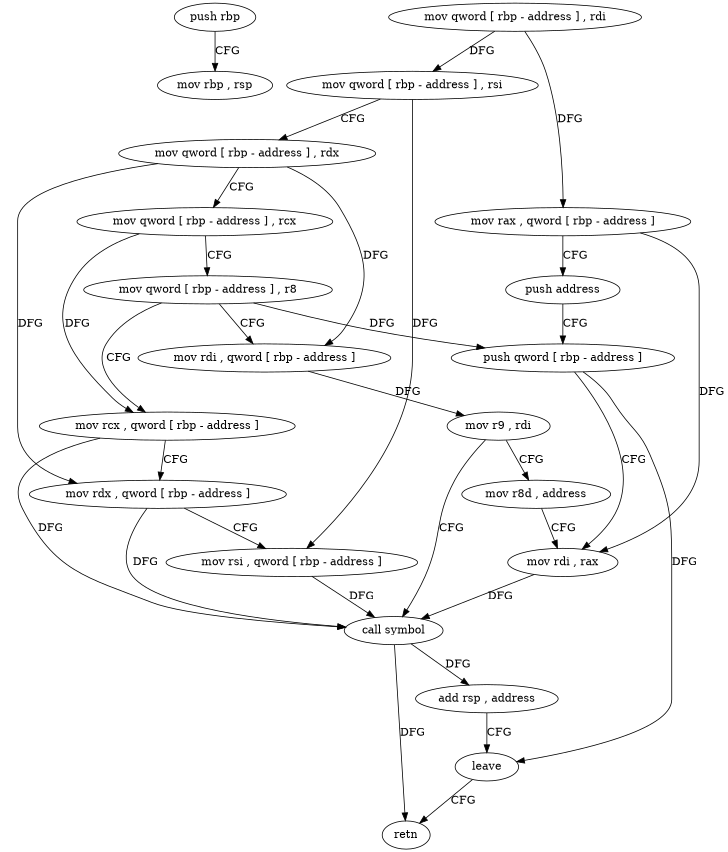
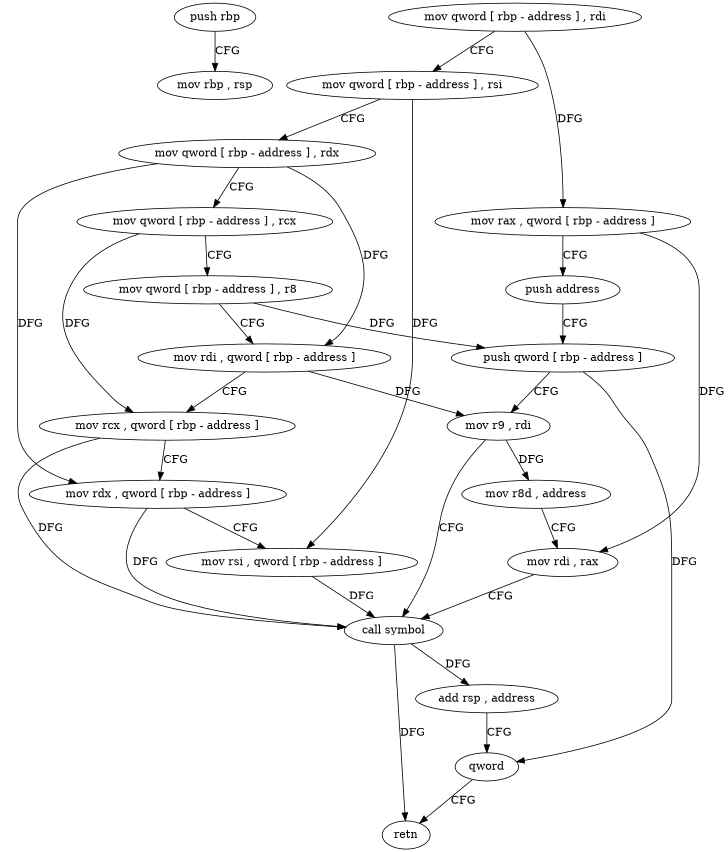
(482, 51) -> (482, 51)
(105, 348) -> (219, 390)
(620, 458) -> (533, 389)
(532, 460) -> (532, 460)
(501, 597) -> (501, 597)
(487, 767) -> (487, 767)
